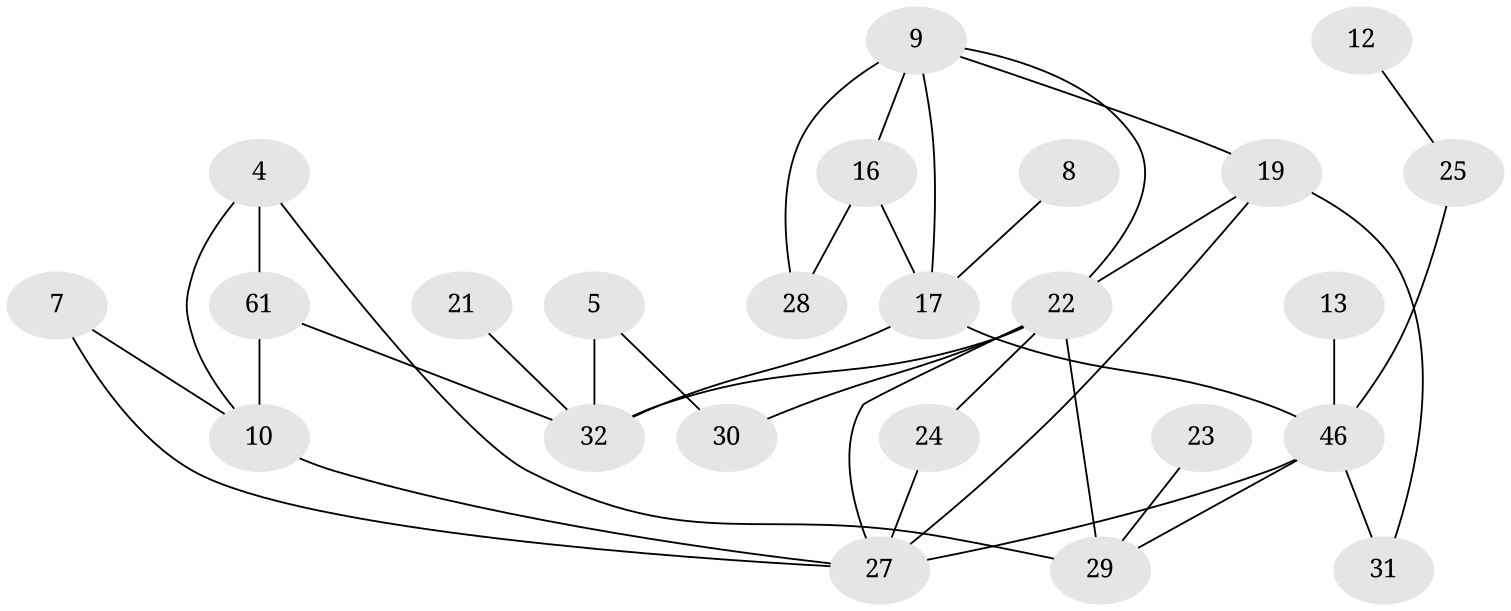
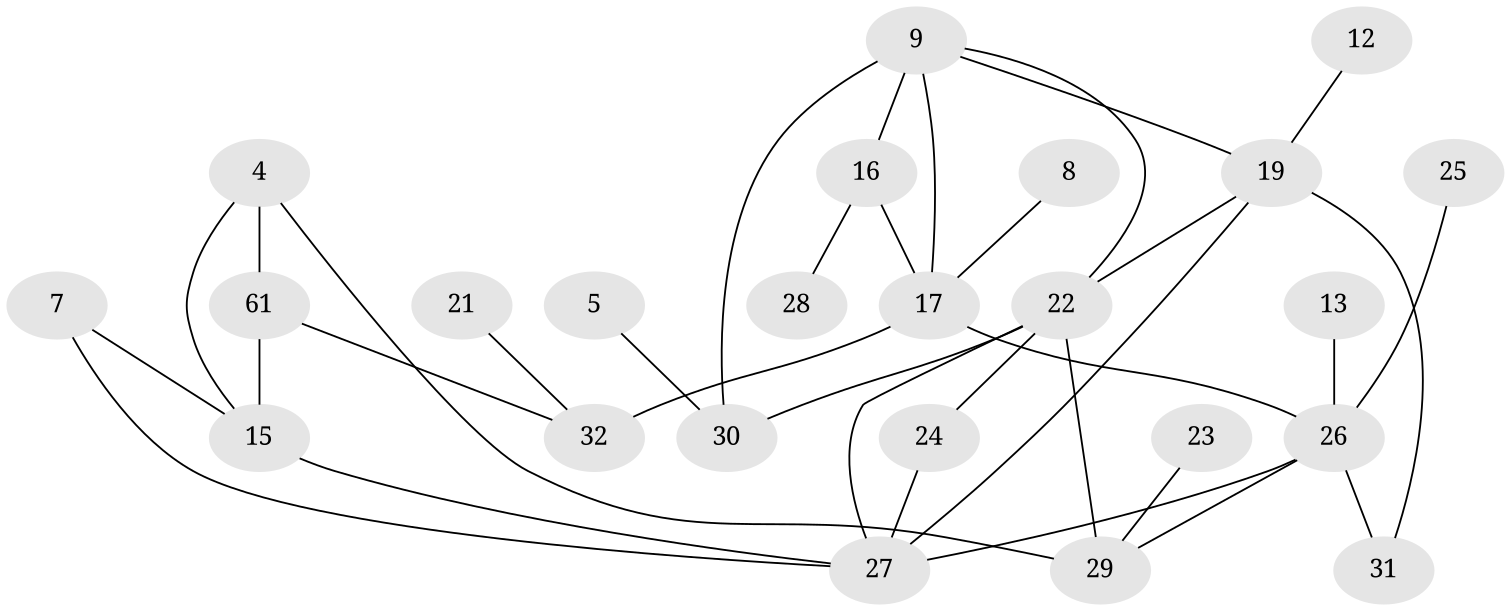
(1408, 107) -> (1317, 107)
(796, 151) -> (744, 206)
(594, 372) -> none
(828, 372) -> none
(259, 438) -> (259, 438)
(1334, 438) -> (1334, 438)
